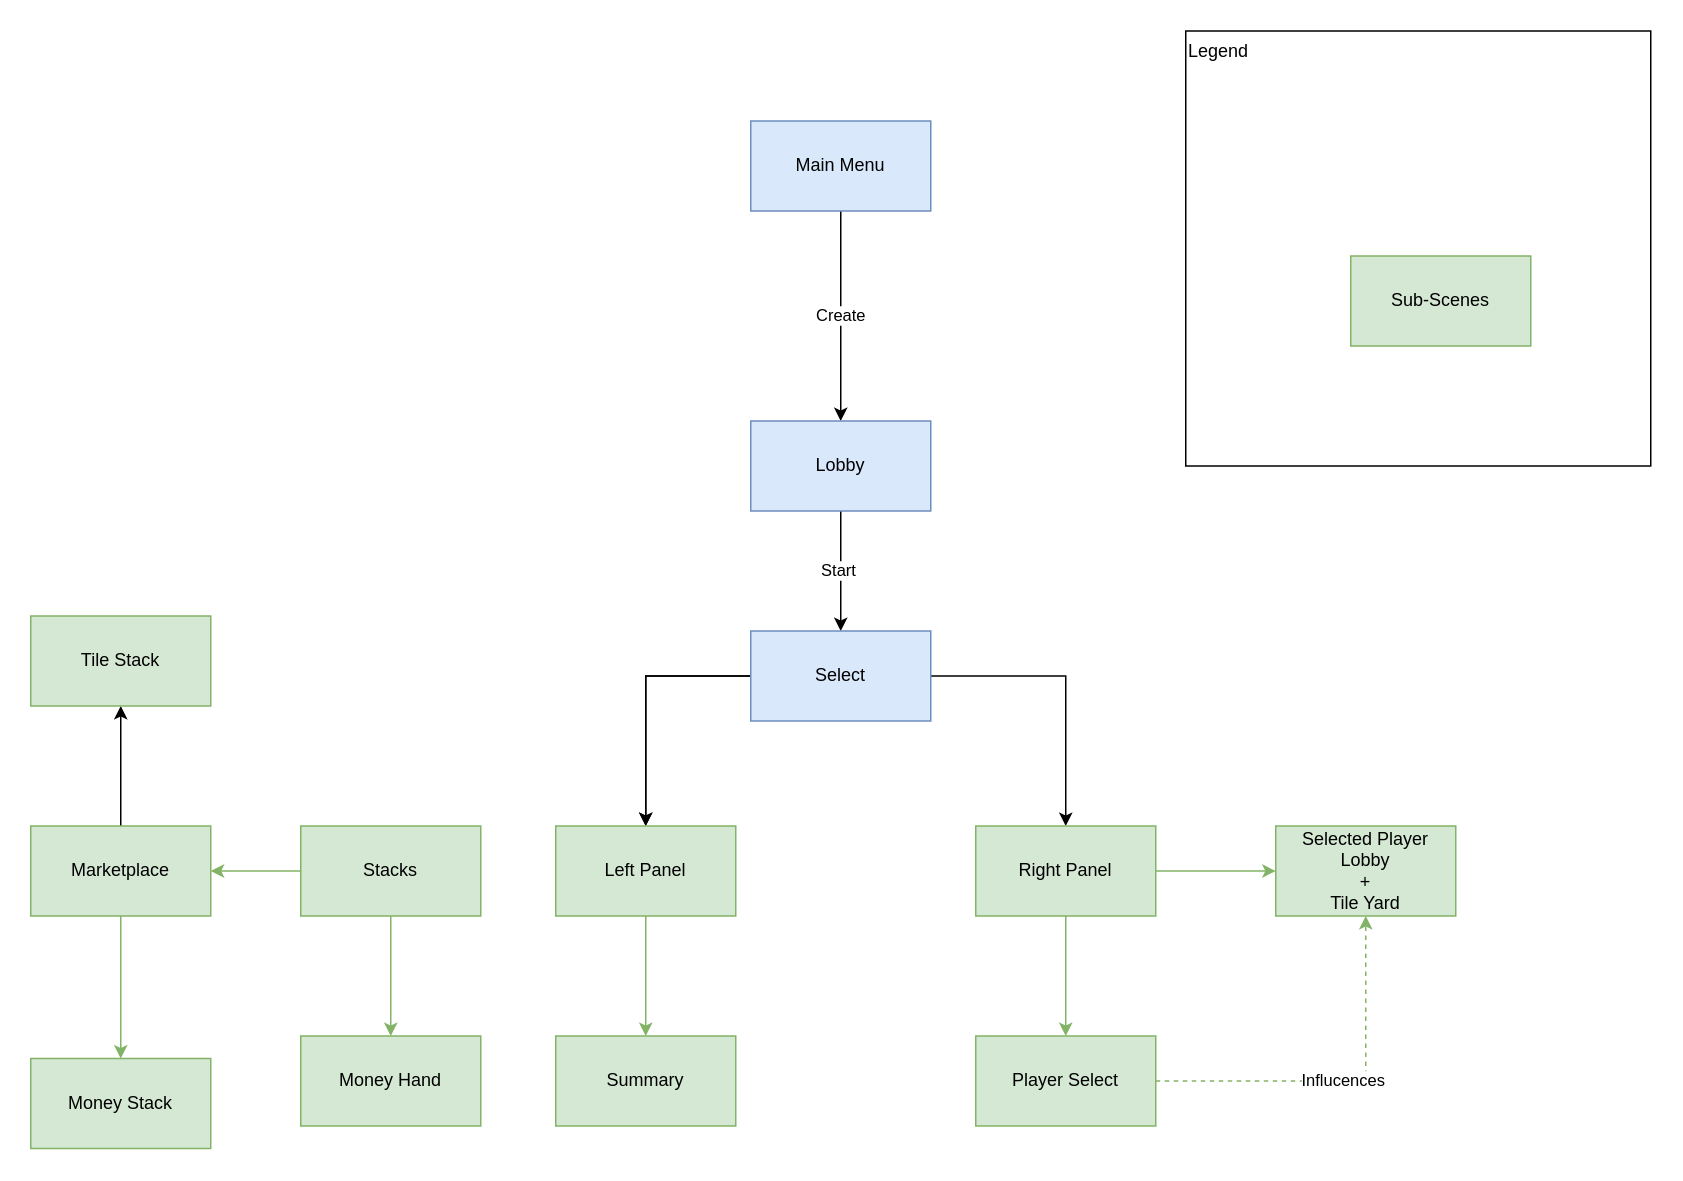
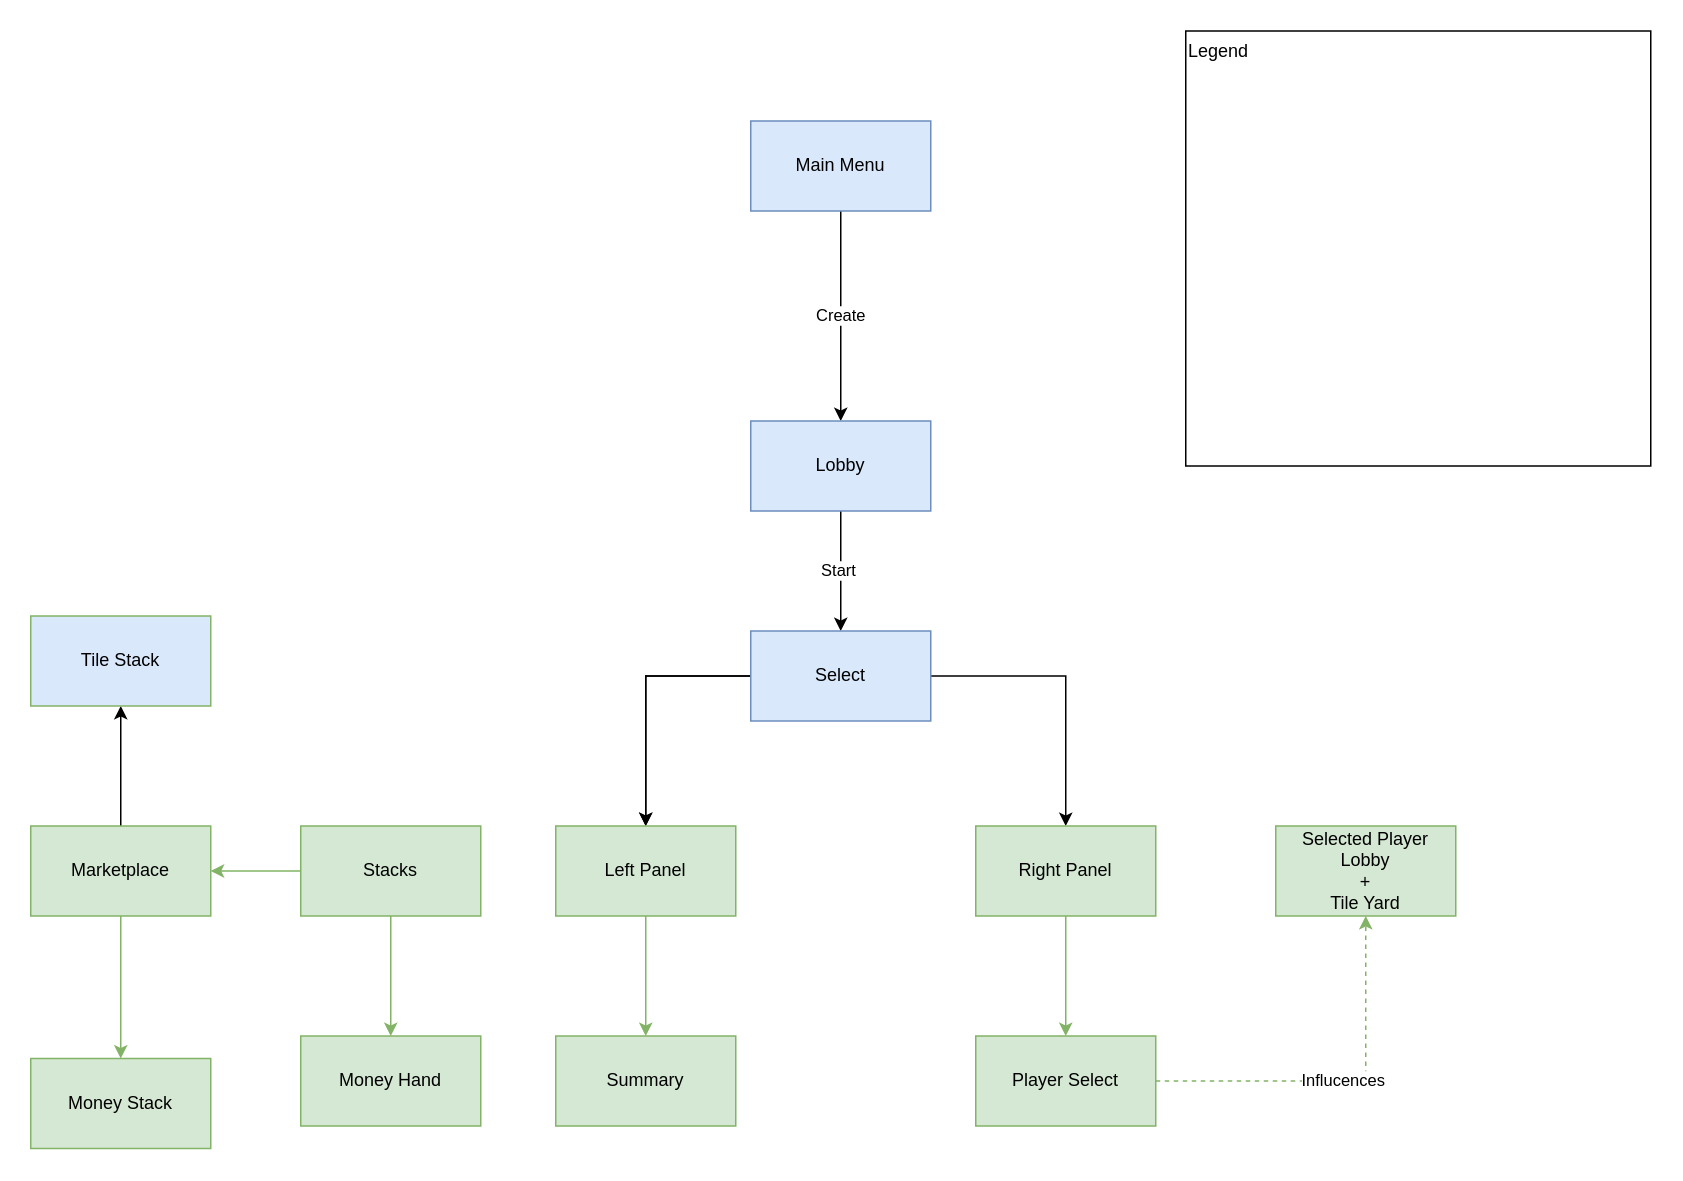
(1441, 301) -> none
(121, 661) -> (121, 661)
(1211, 871) -> none
